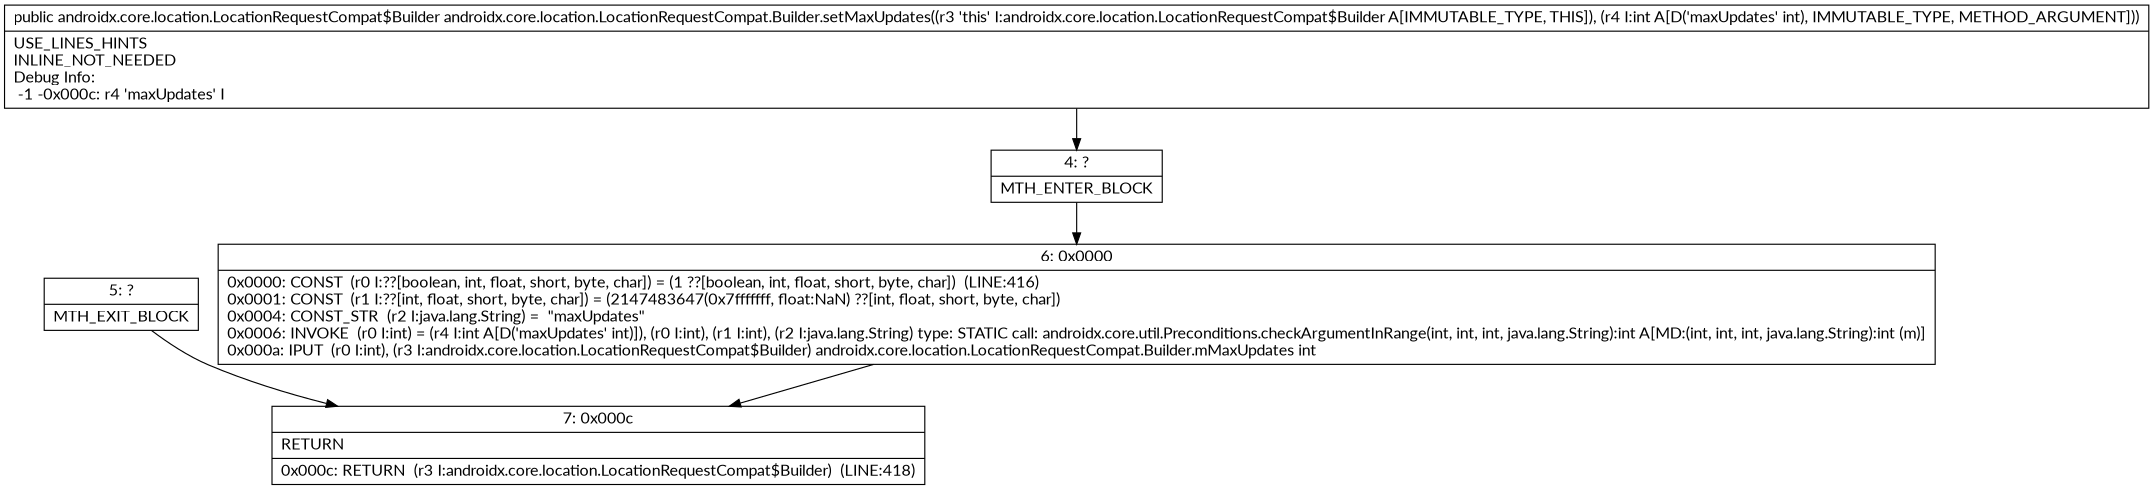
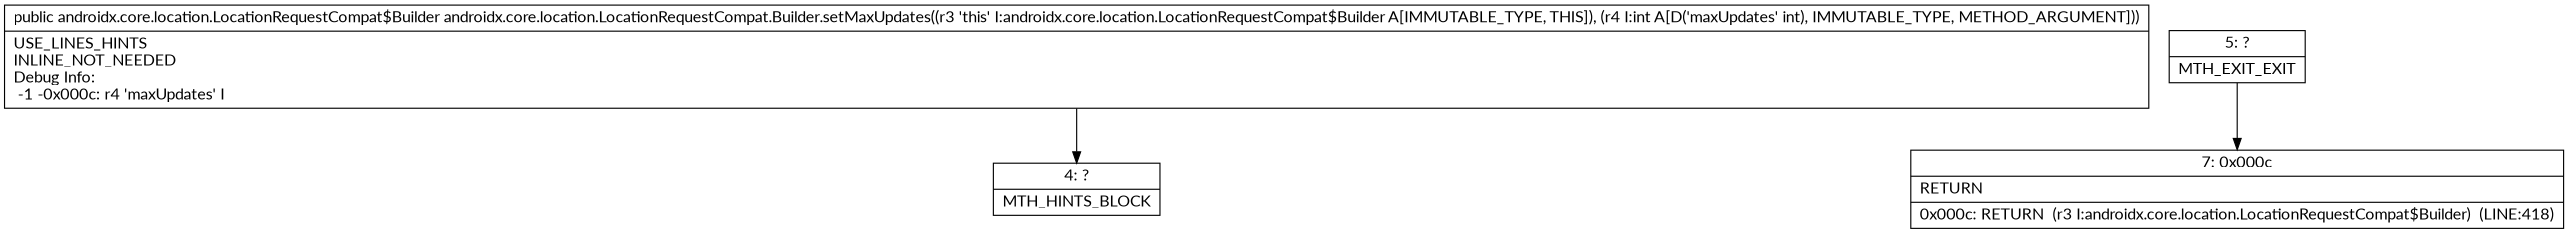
(1077, 189) -> (1077, 202)
(1077, 304) -> none
(121, 317) -> (2237, 69)
